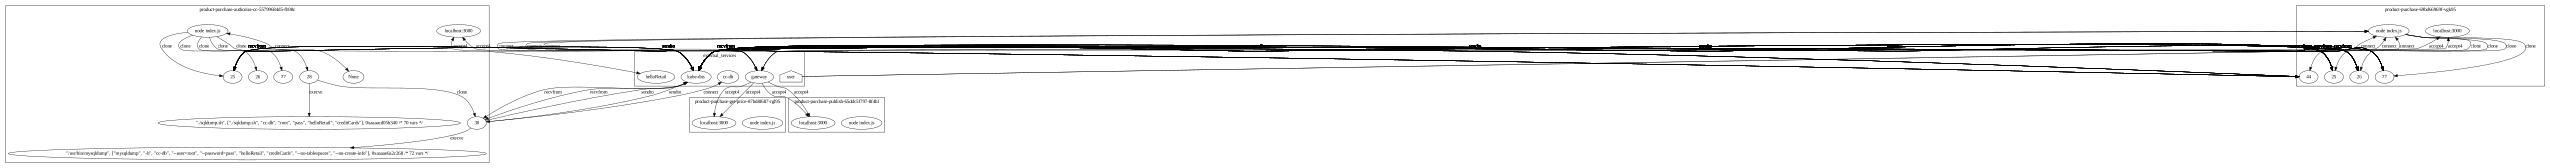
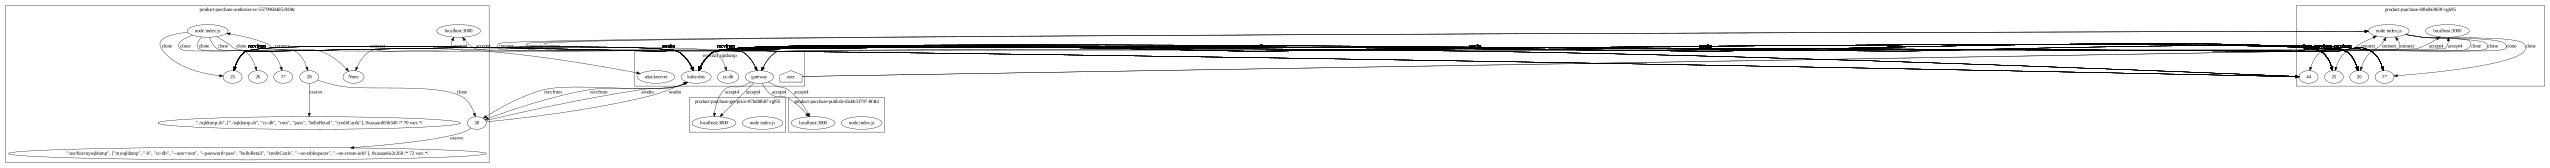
(720, 56) -> (720, 56)
(656, 77) -> (656, 77)
(605, 108) -> (541, 48)
